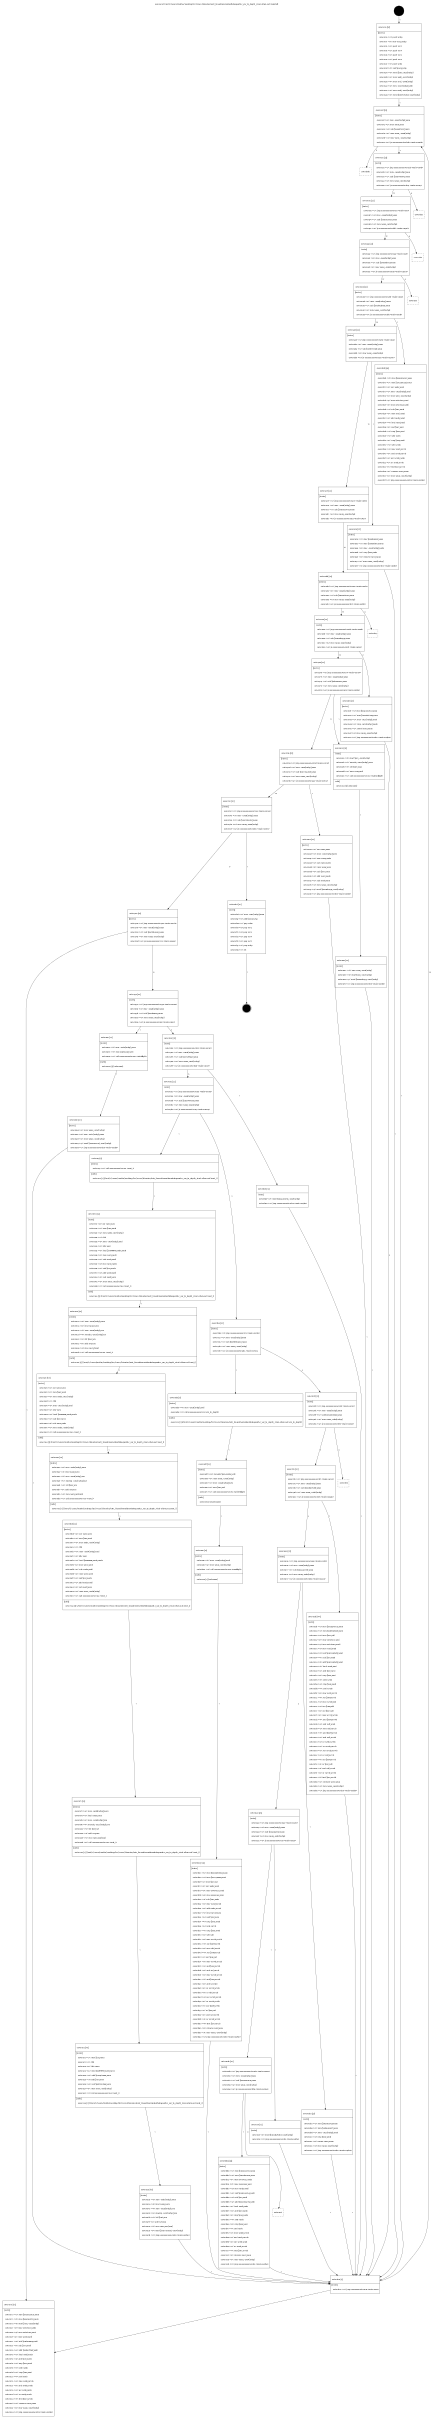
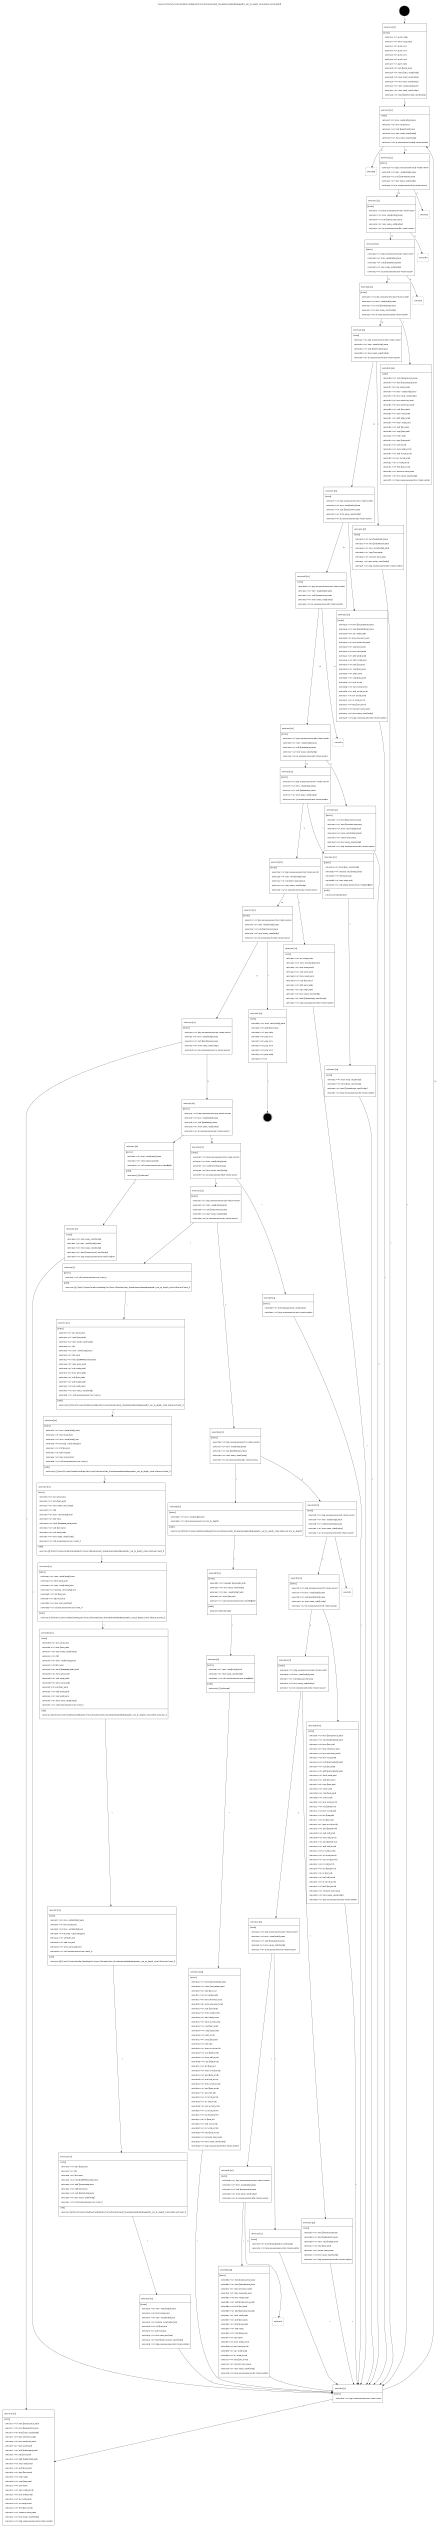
none -> (362, 666)
